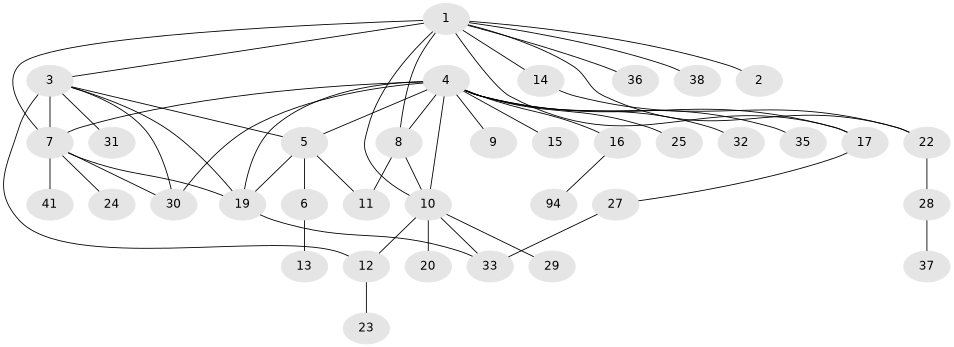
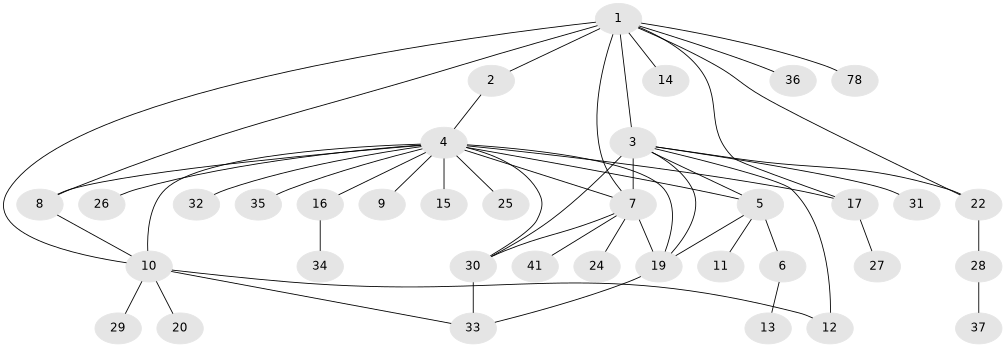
(697, 81) -> (855, 81)
(788, 111) -> (810, 166)
none -> (468, 112)
(384, 170) -> none
none -> (102, 205)
(554, 205) -> (320, 267)
(553, 236) -> (473, 298)
(366, 328) -> none
